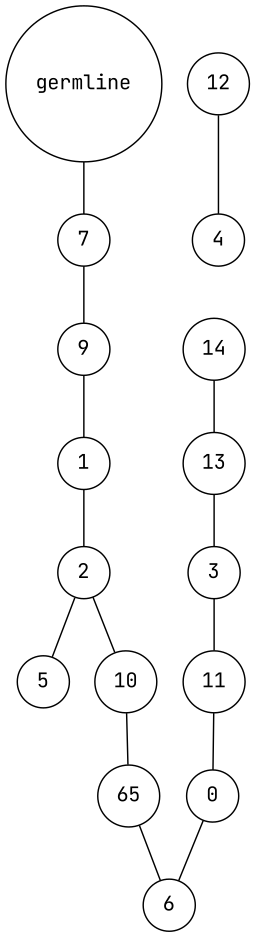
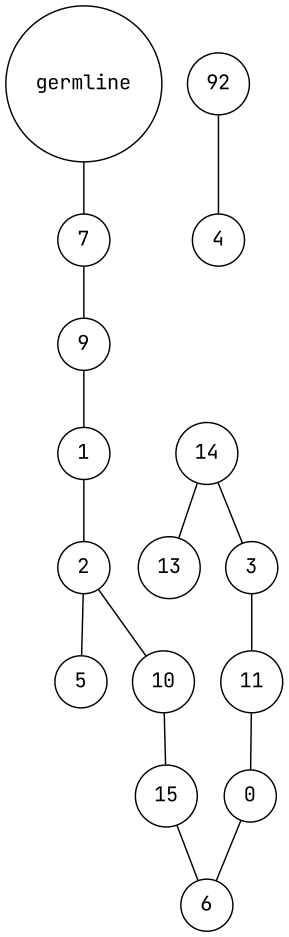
(218, 84) -> (218, 84)
(214, 520) -> (230, 513)
(129, 796) -> (166, 796)
